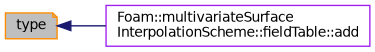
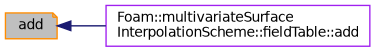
(31, 26) -> (31, 26)
